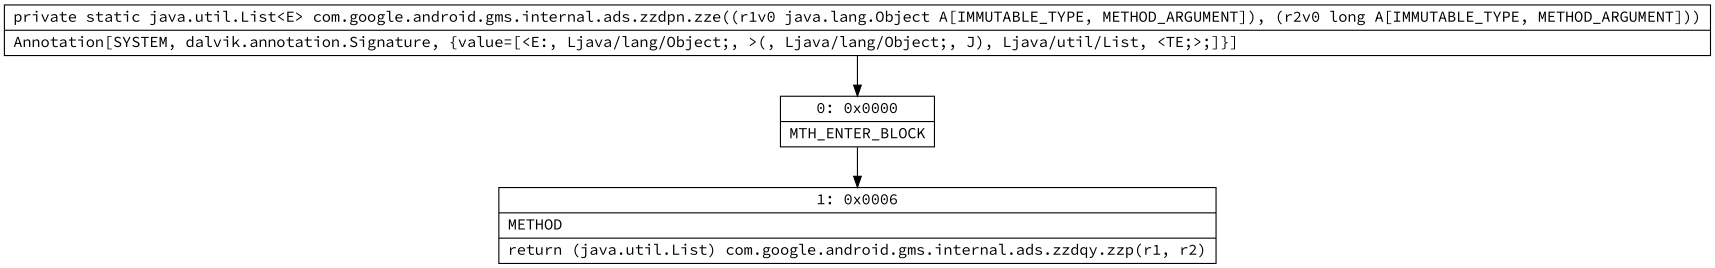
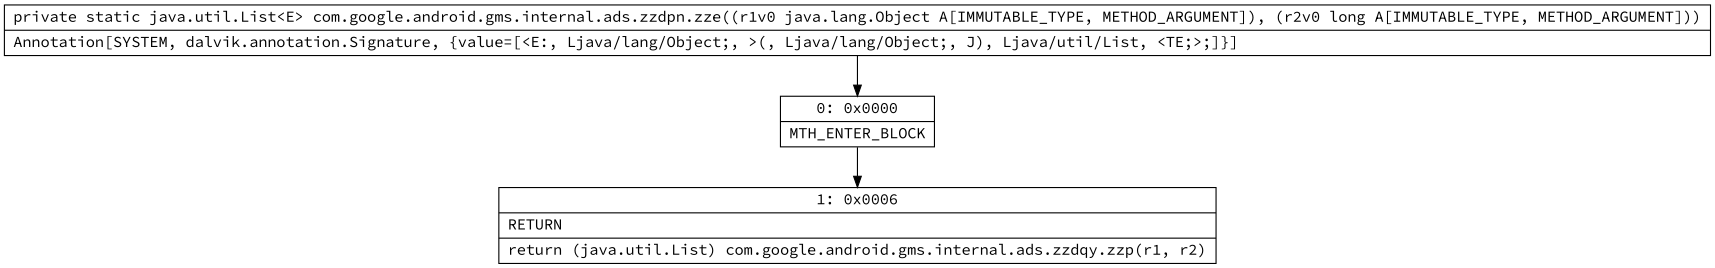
(535, 225) -> (535, 225)
